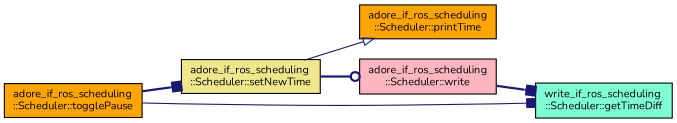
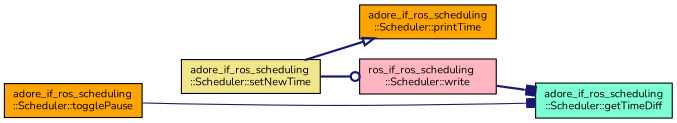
(334, 51) -> (334, 51)
(428, 77) -> (428, 77)
(156, 89) -> none
(604, 101) -> (604, 101)
